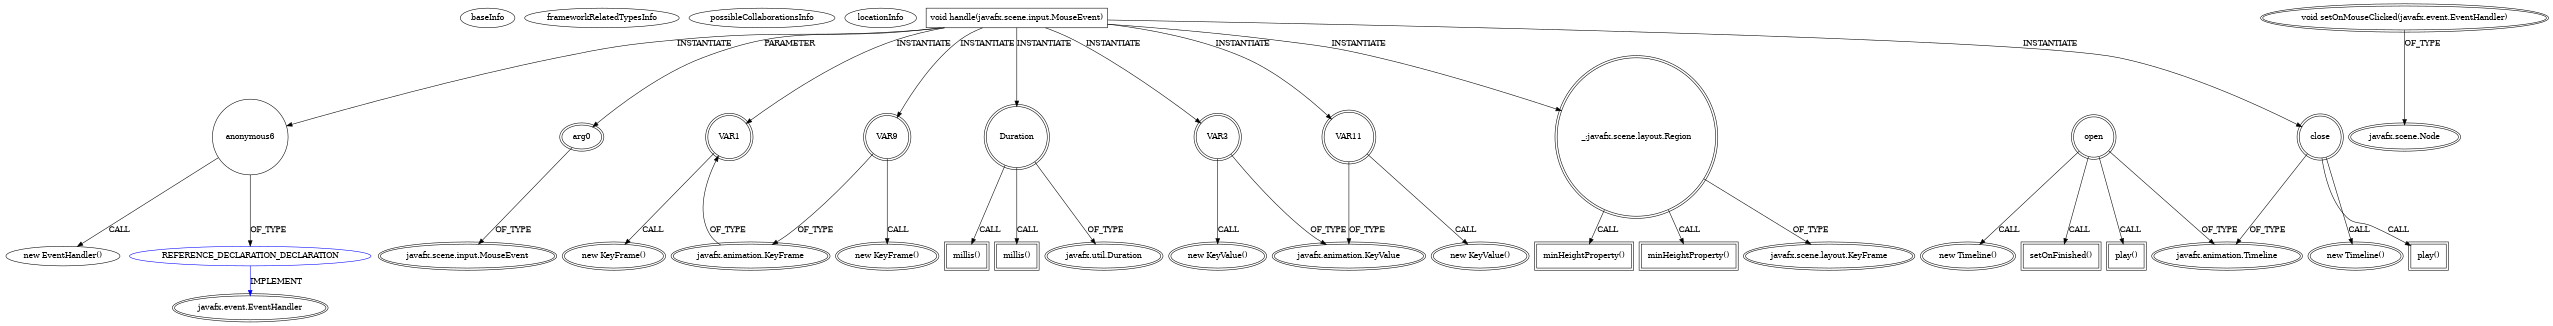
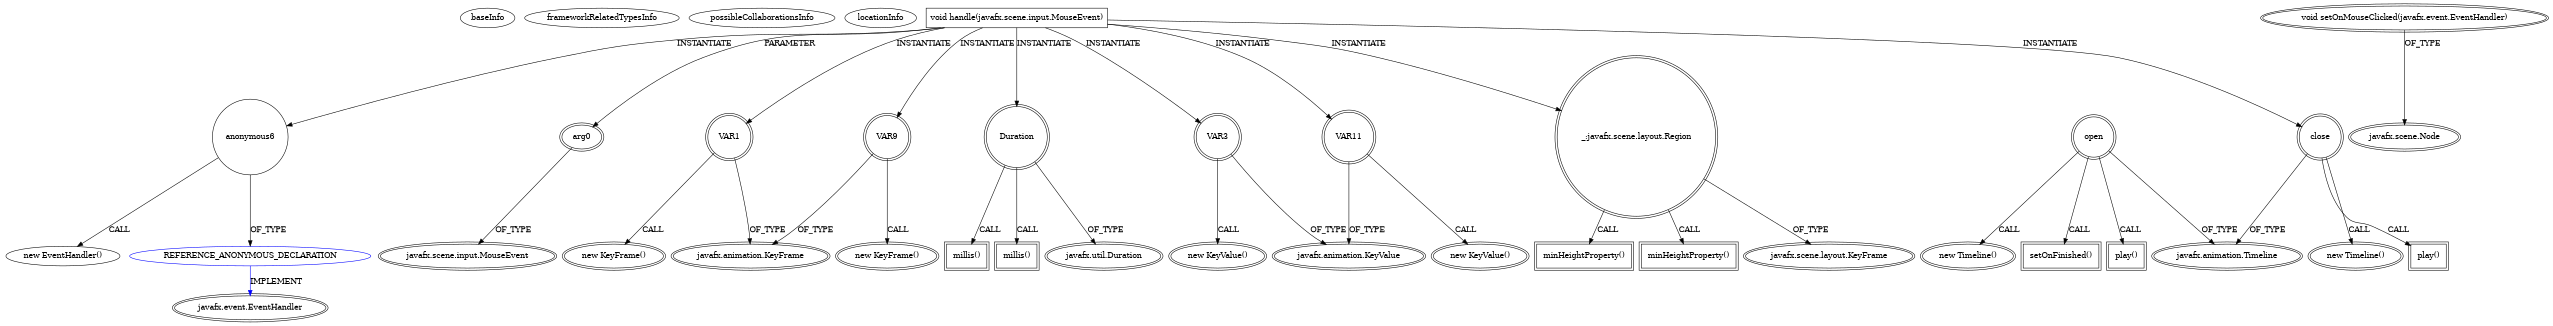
(703, 205) -> (744, 198)
(250, 256) -> (250, 256)
